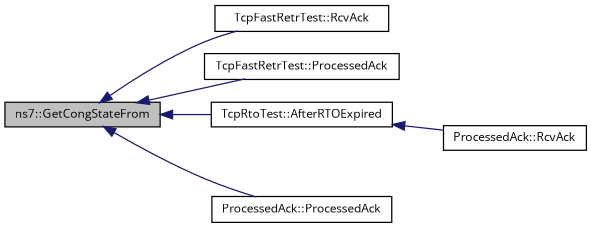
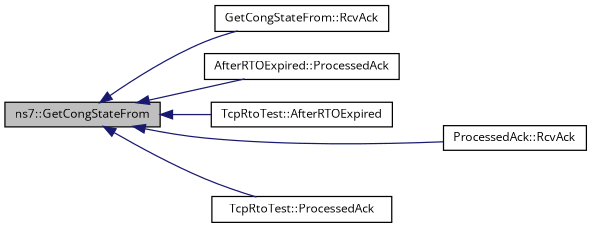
(302, 18) -> (302, 18)
(302, 67) -> (302, 67)
(424, 128) -> (294, 143)
(302, 209) -> (302, 209)
